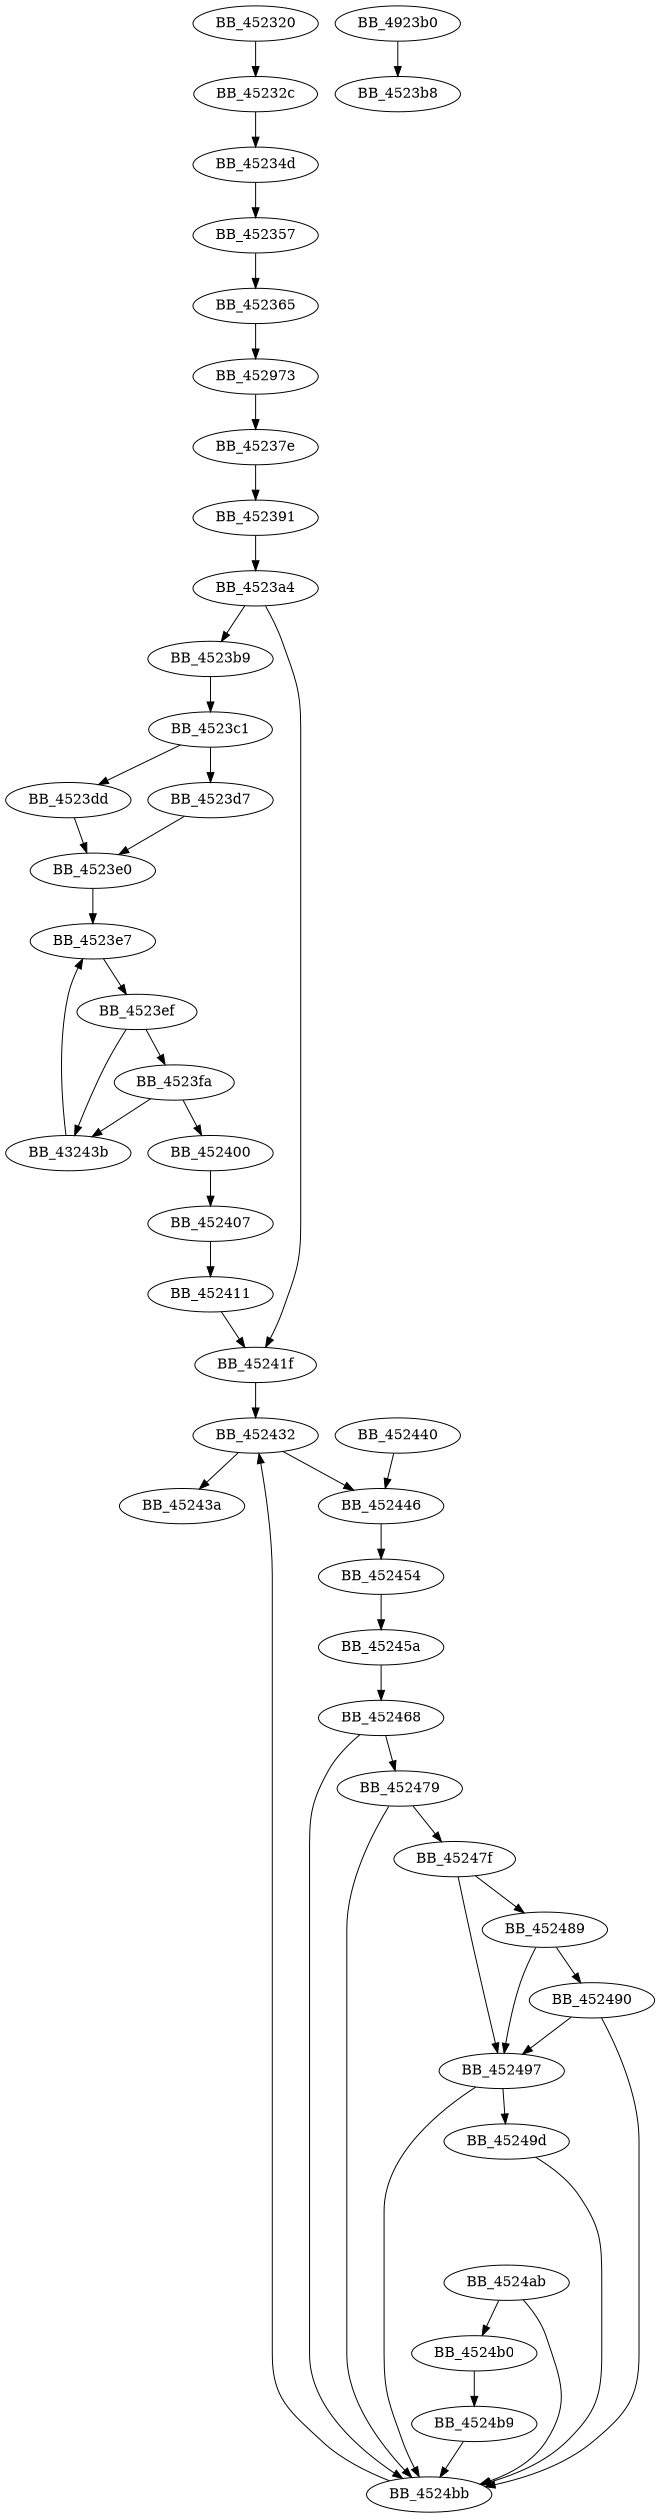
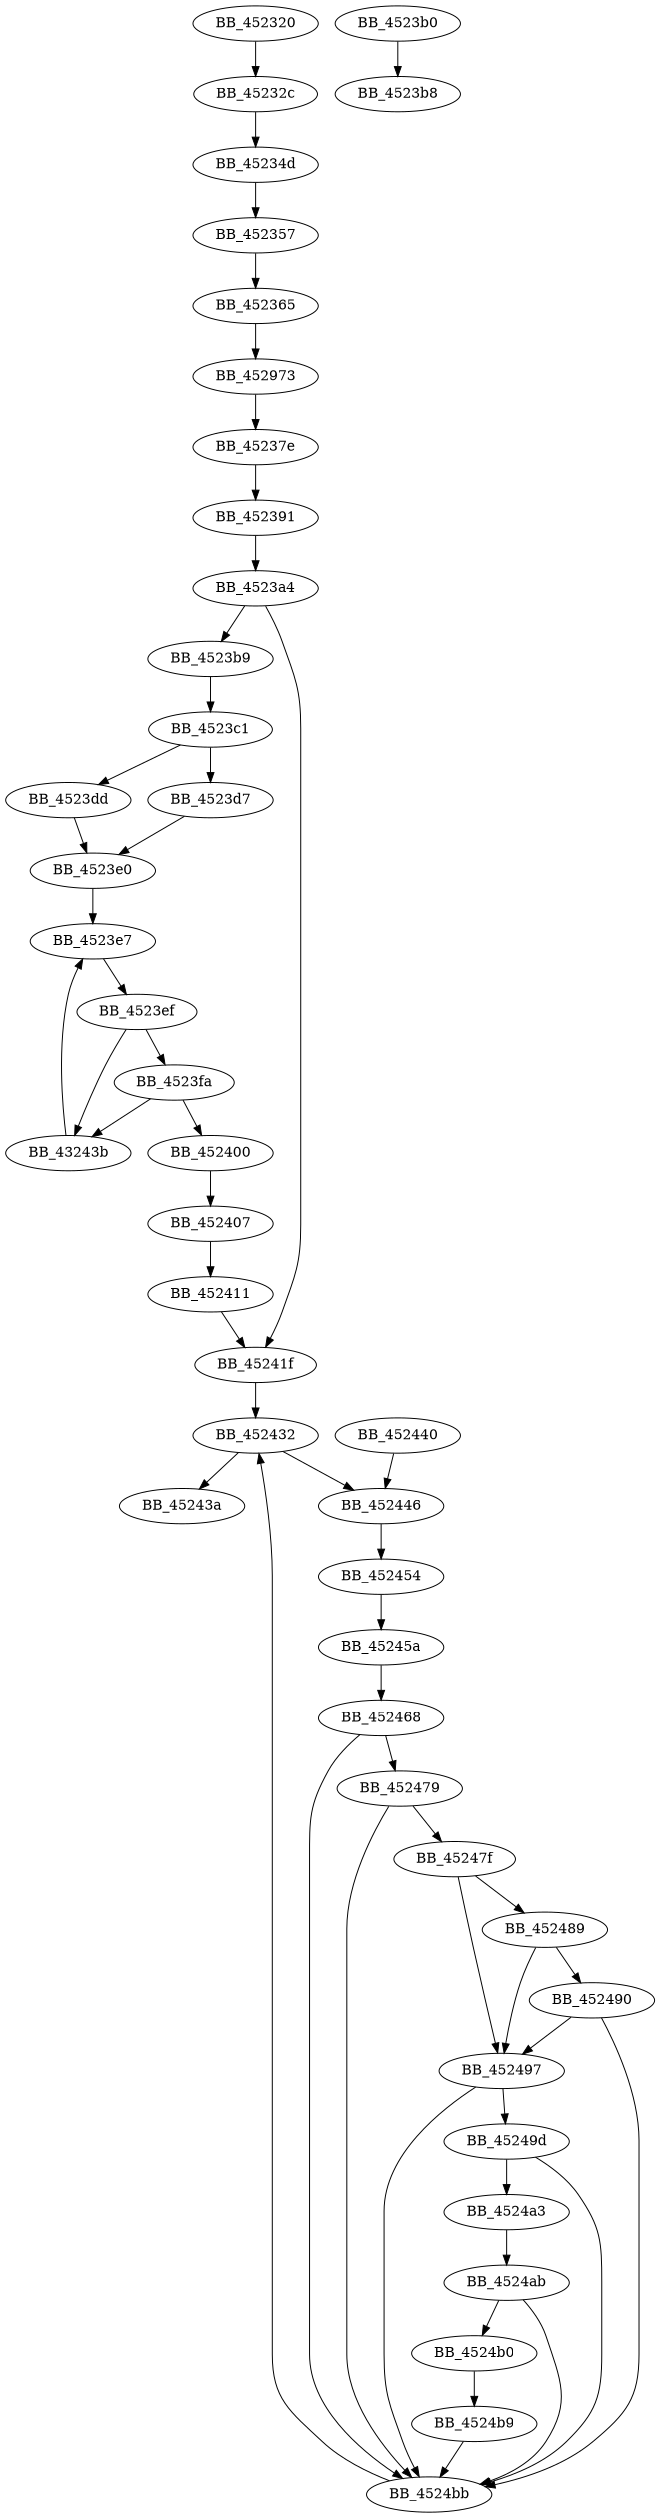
(398, 24) -> (398, 24)
none -> (507, 2212)
